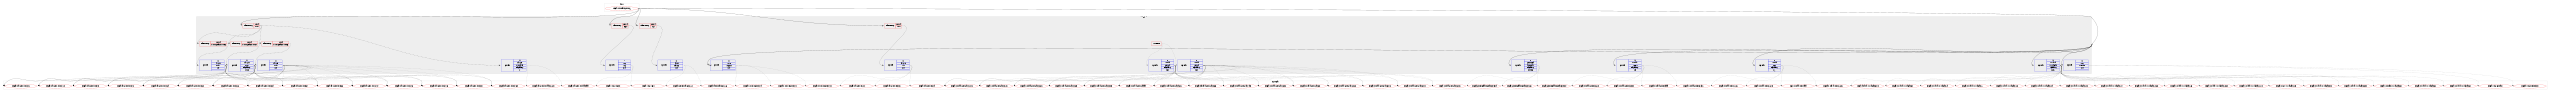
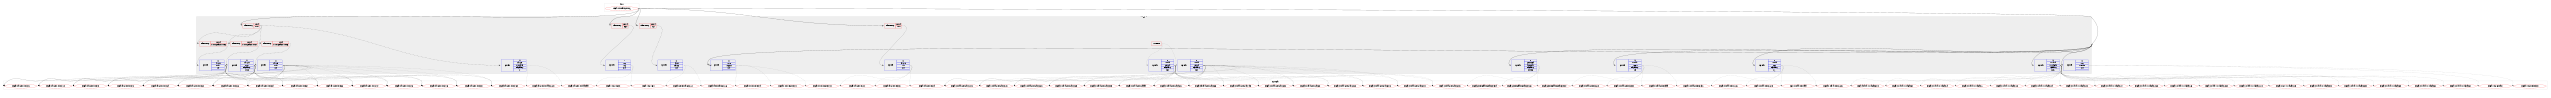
(753, 86) -> (753, 86)
(2391, 86) -> (2391, 86)
